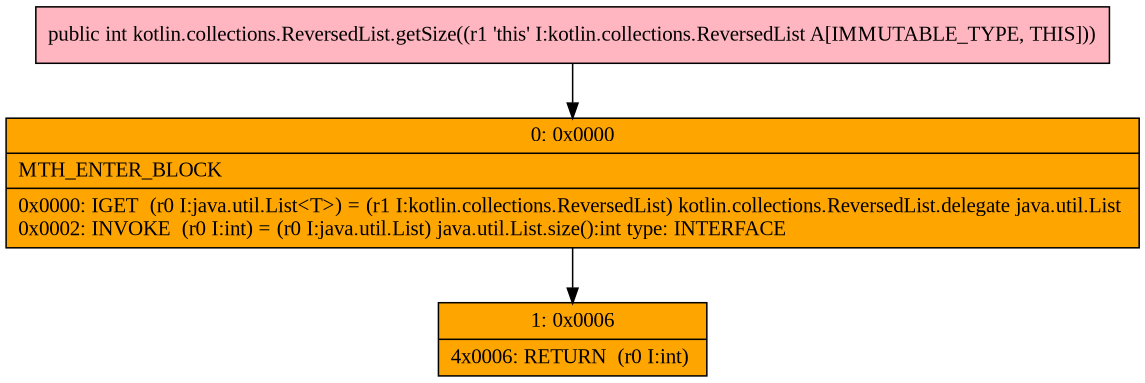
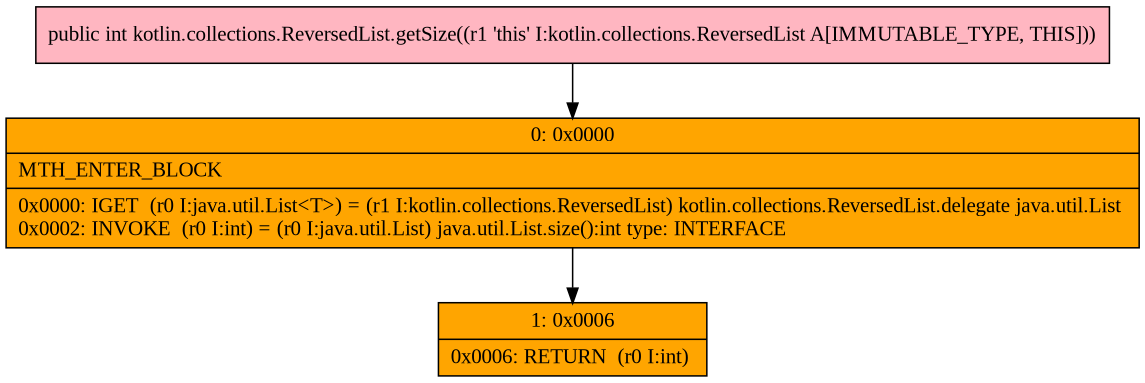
(573, 357) -> (573, 357)
